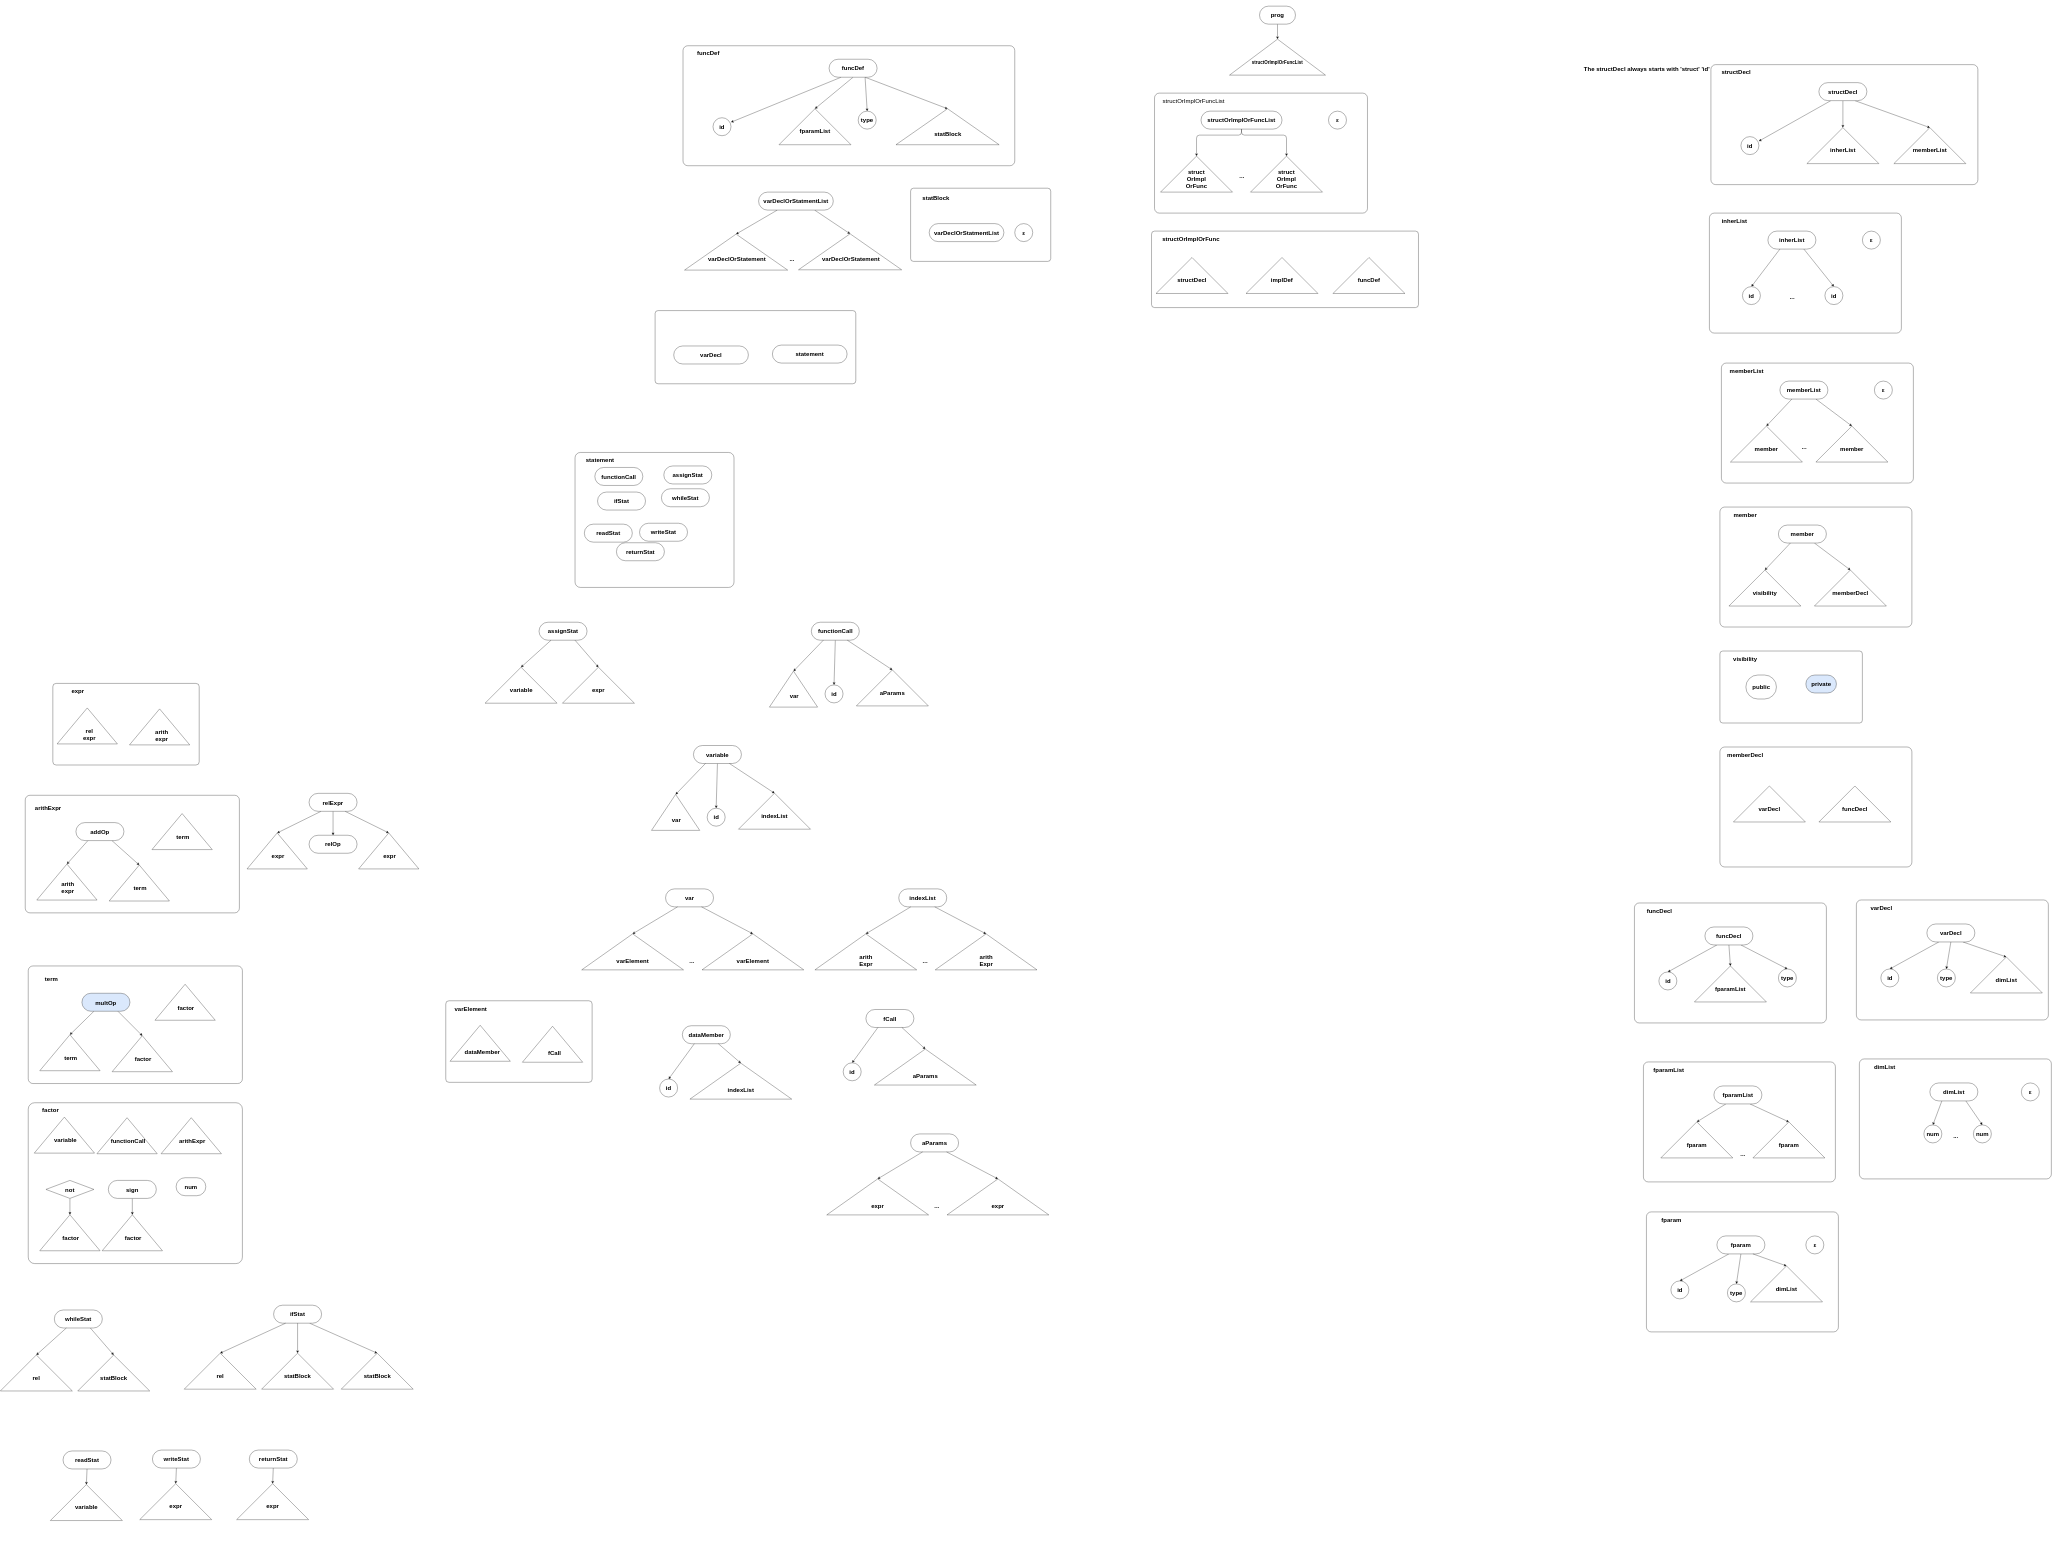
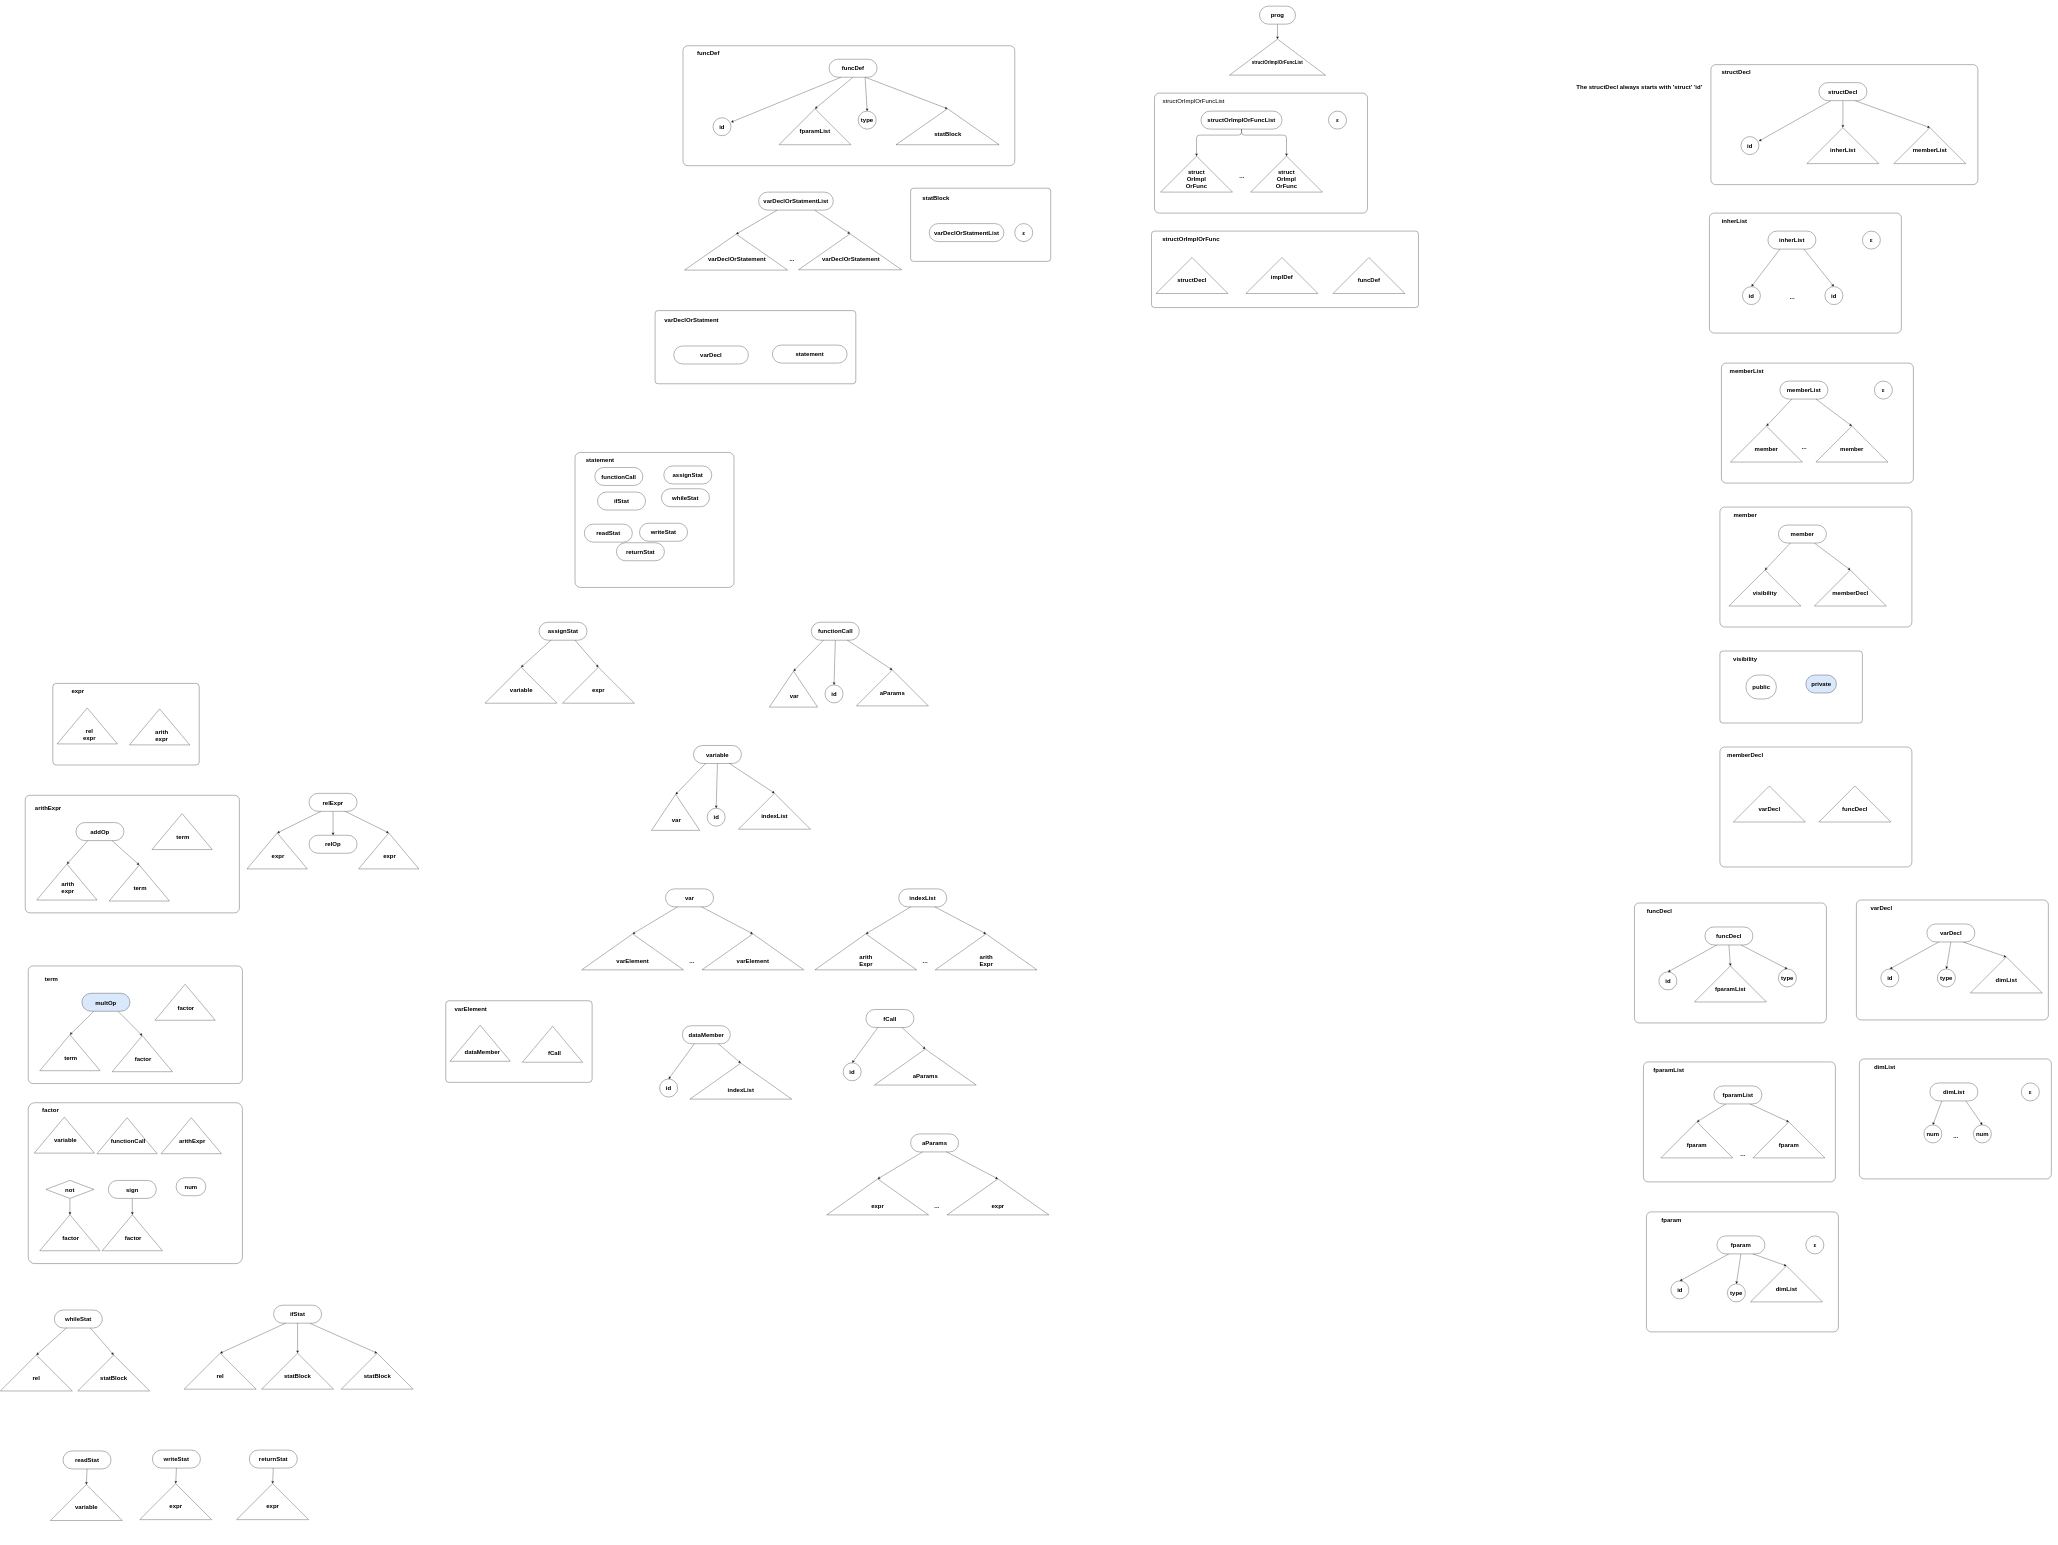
(1647, 69) -> (1639, 87)
(1282, 280) -> (1282, 277)
none -> (691, 320)
